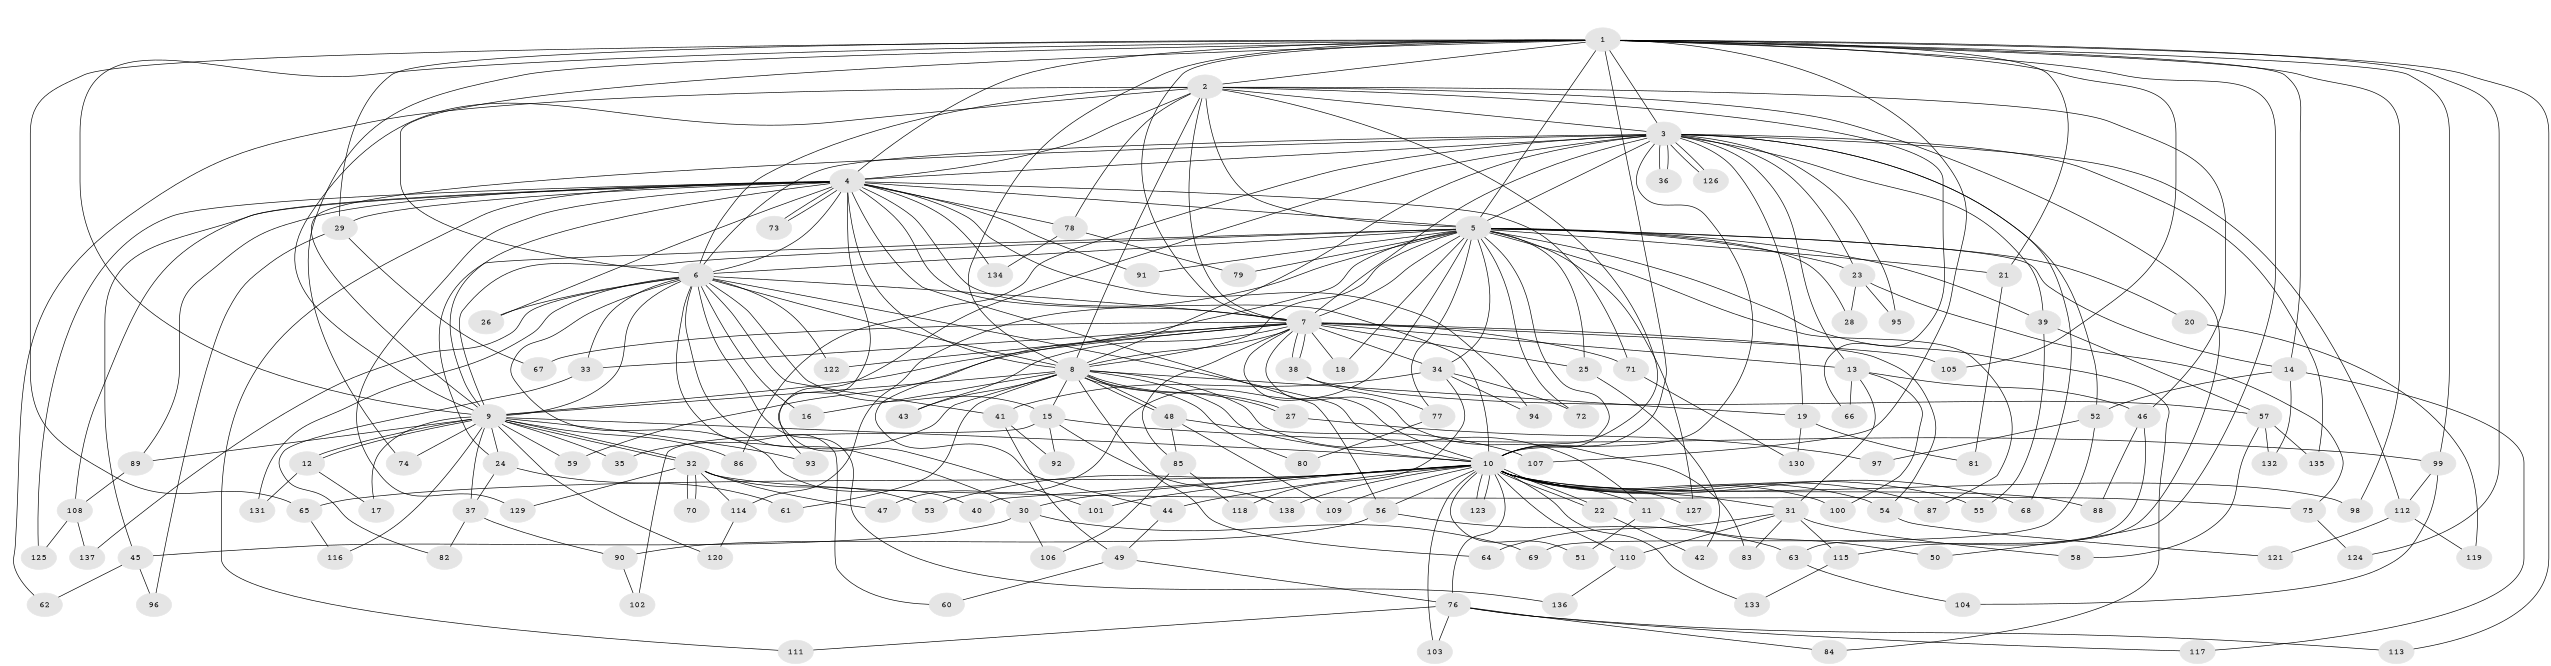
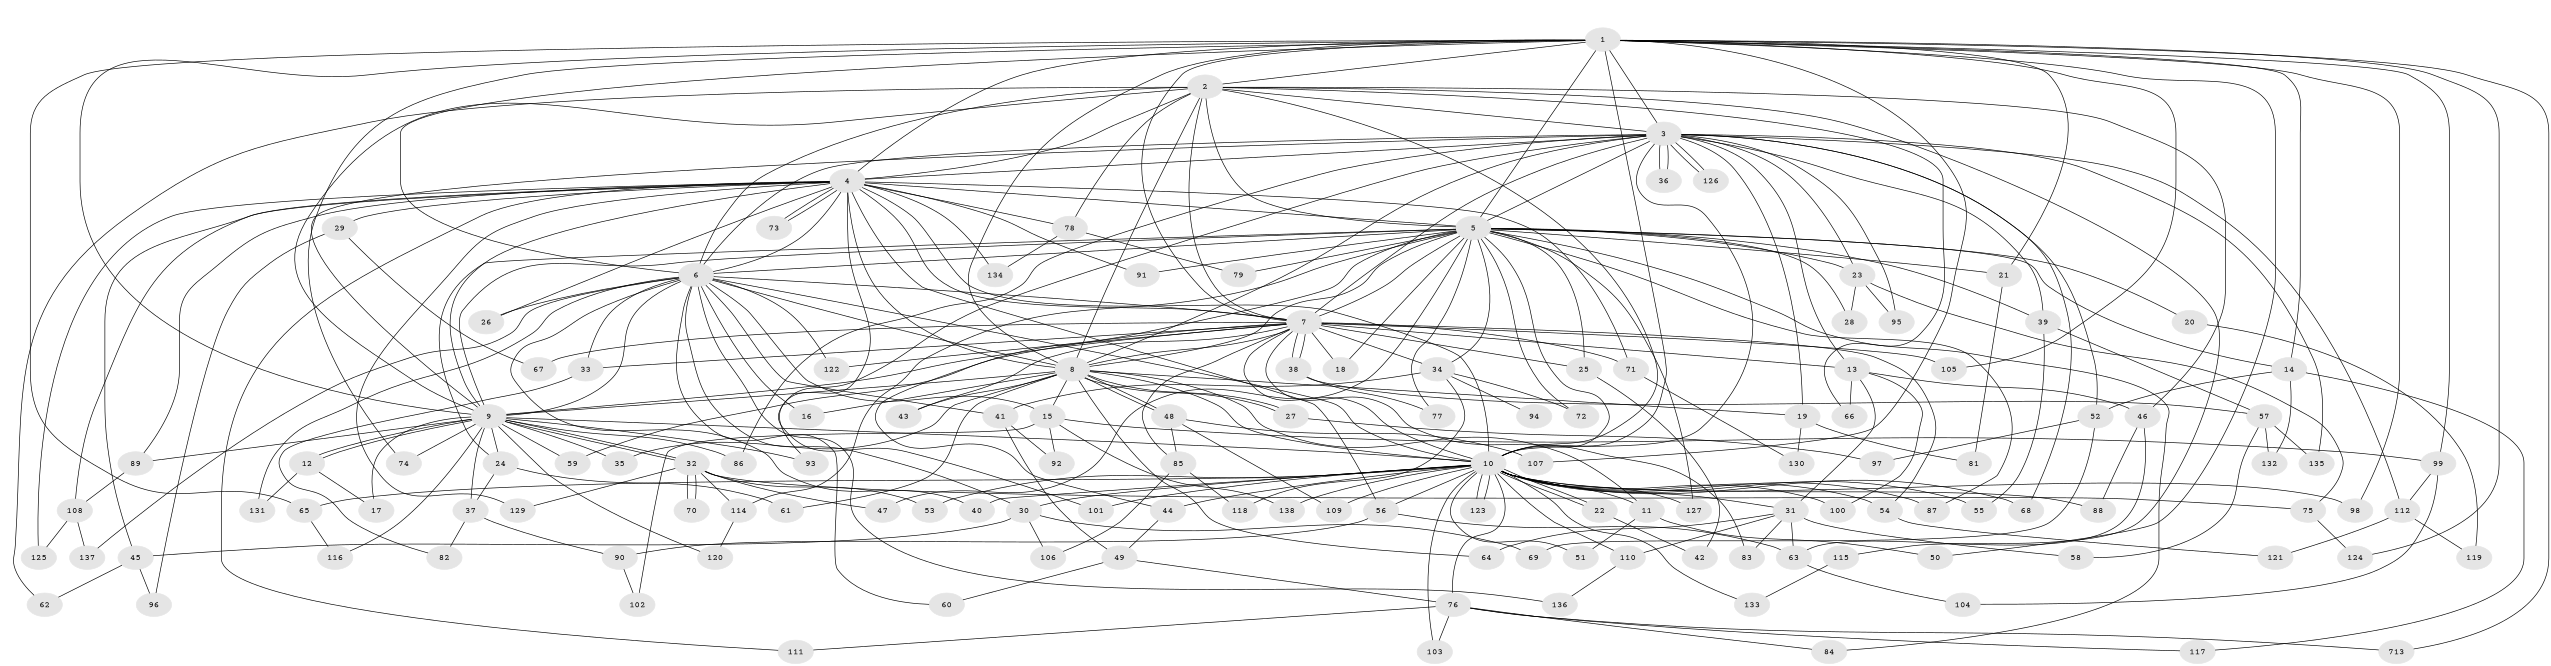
(606, 53) -> none
(1184, 296) -> none
(1303, 463) -> none
(1816, 534) -> (1792, 534)
(2396, 652) -> (2396, 652)
